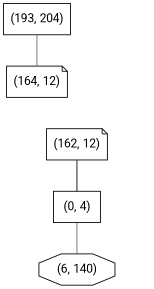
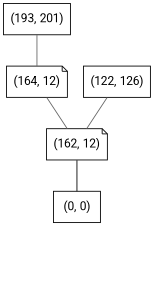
(37, 19) -> (37, 19)
none -> (117, 82)
none -> (57, 113)
(77, 207) -> (77, 207)
(77, 270) -> none
